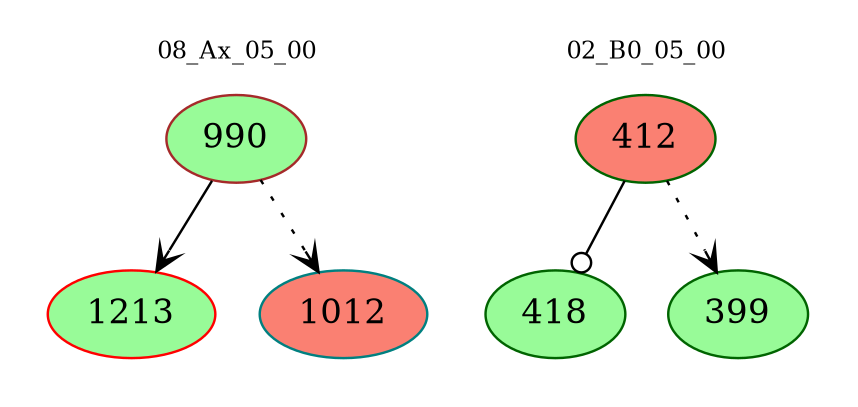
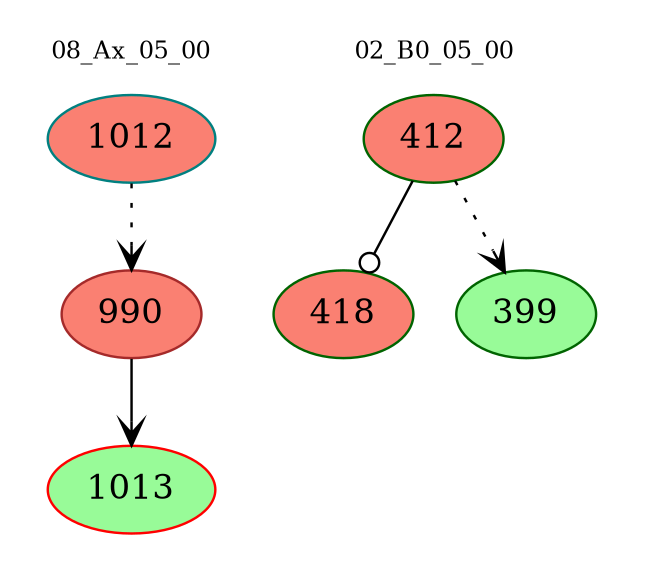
(236, 139) -> (132, 314)
(283, 216) -> (132, 215)
(132, 314) -> (132, 490)
(555, 314) -> (343, 314)
